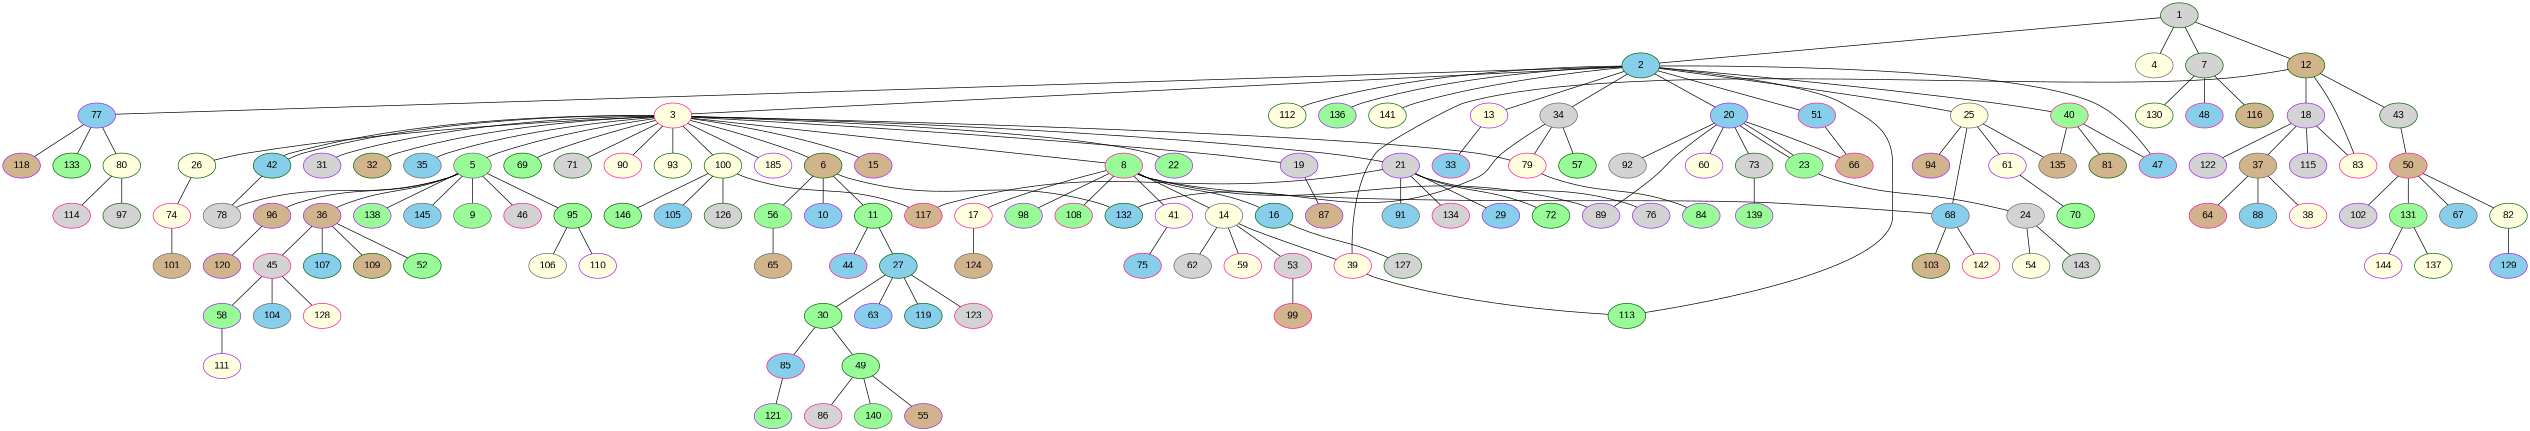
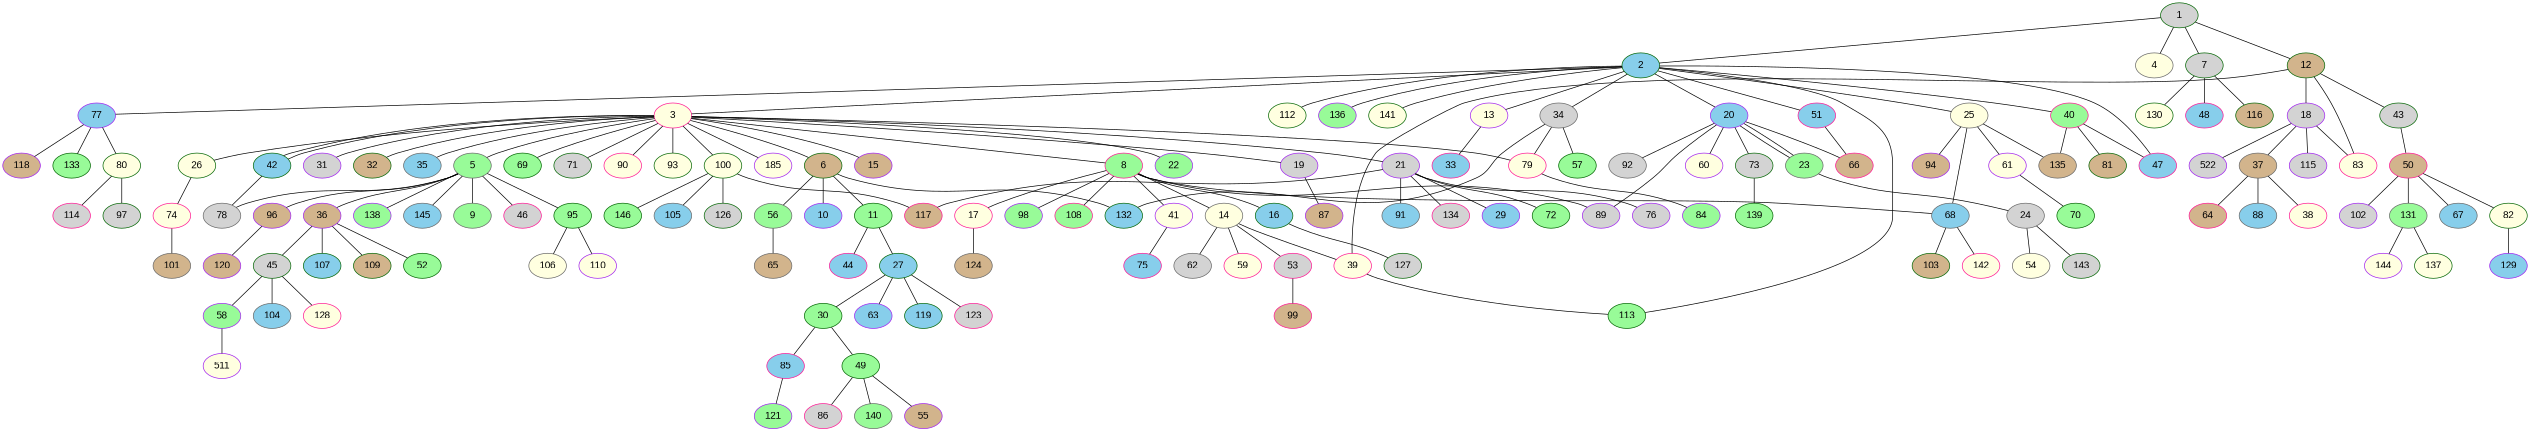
(2208, 166) -> (2208, 166)
(1754, 216) -> (1754, 216)
(272, 266) -> (272, 266)
(222, 366) -> (222, 366)
